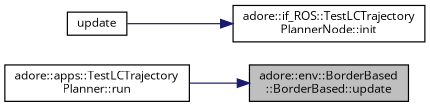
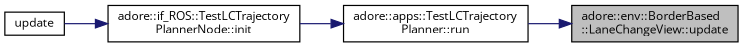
none -> (315, 24)
(329, 83) -> (655, 24)
